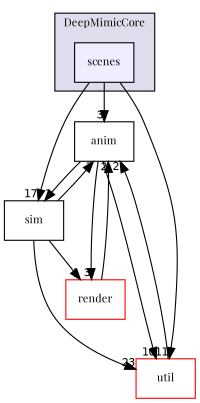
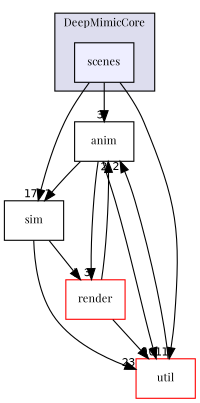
(72, 186) -> none
none -> (127, 335)
